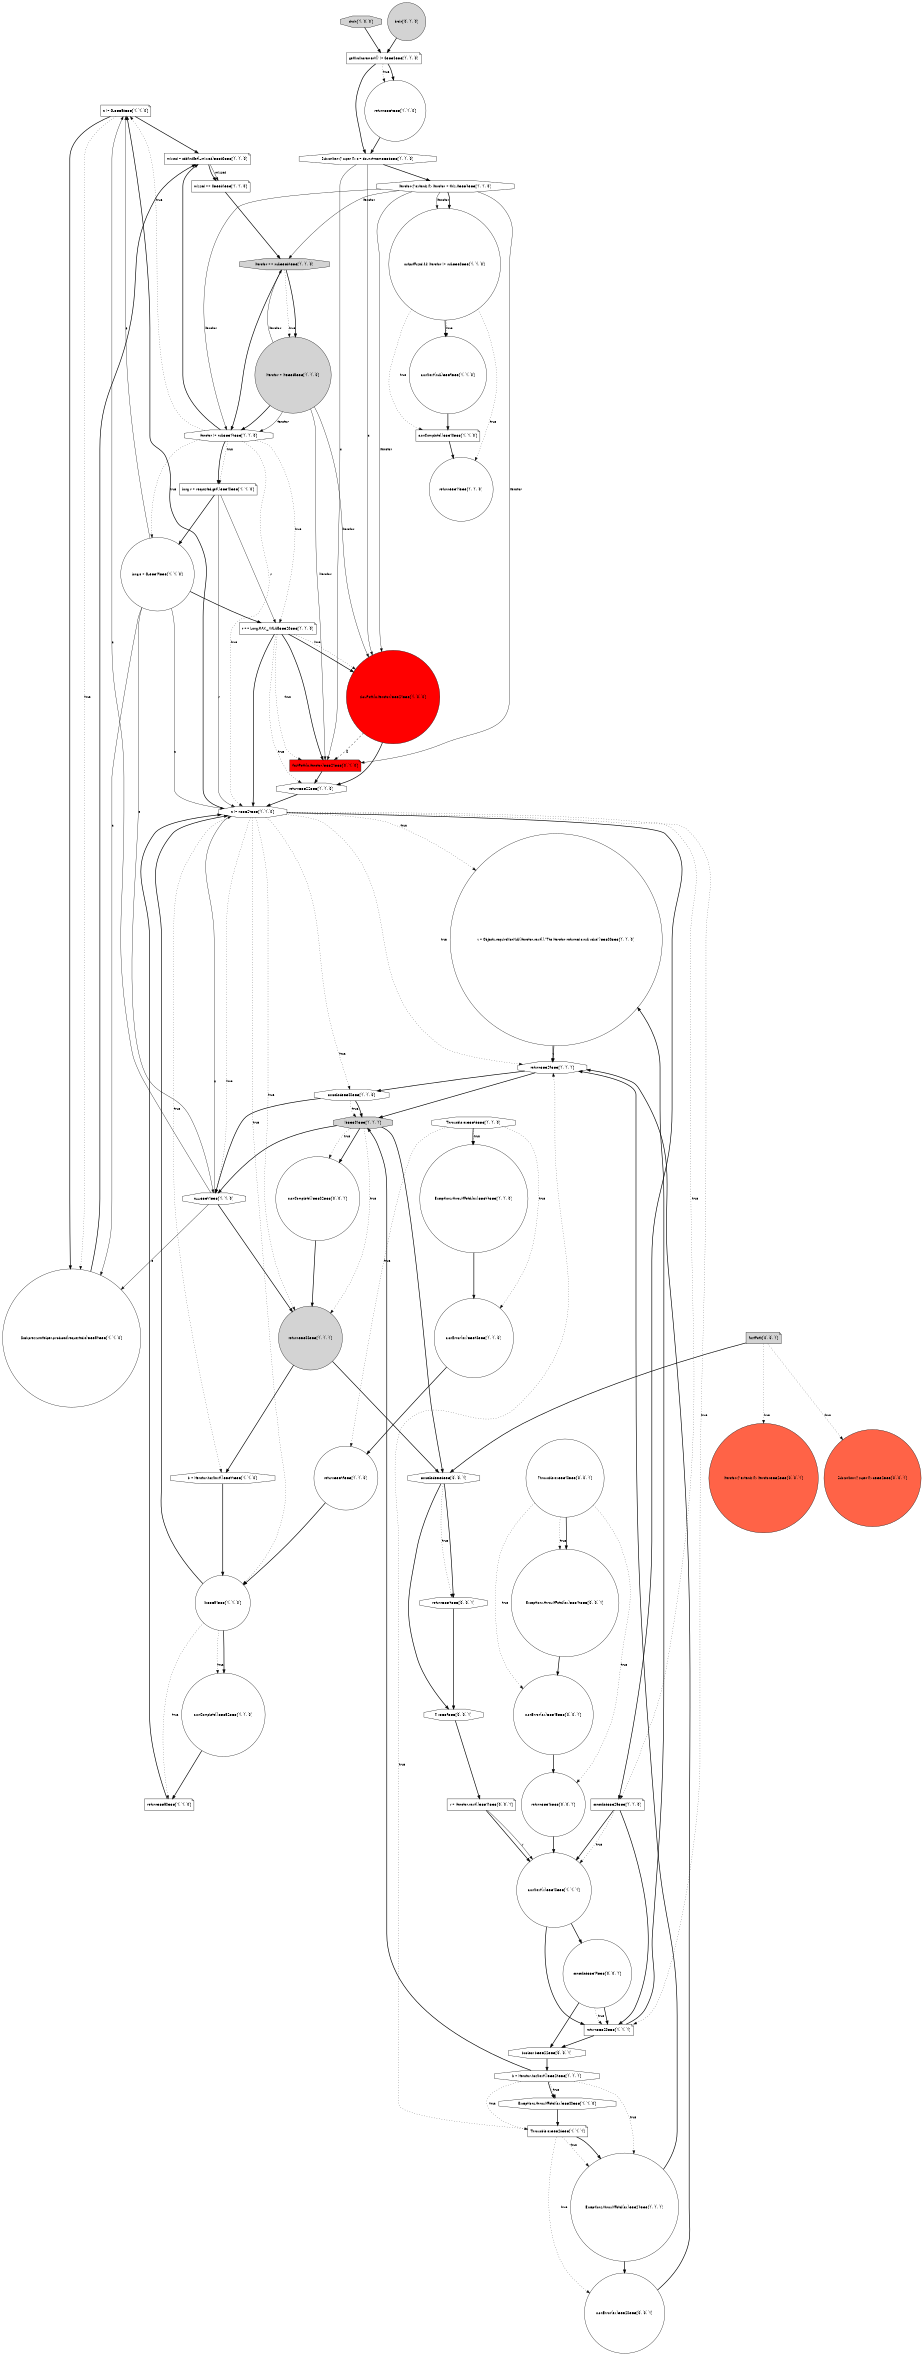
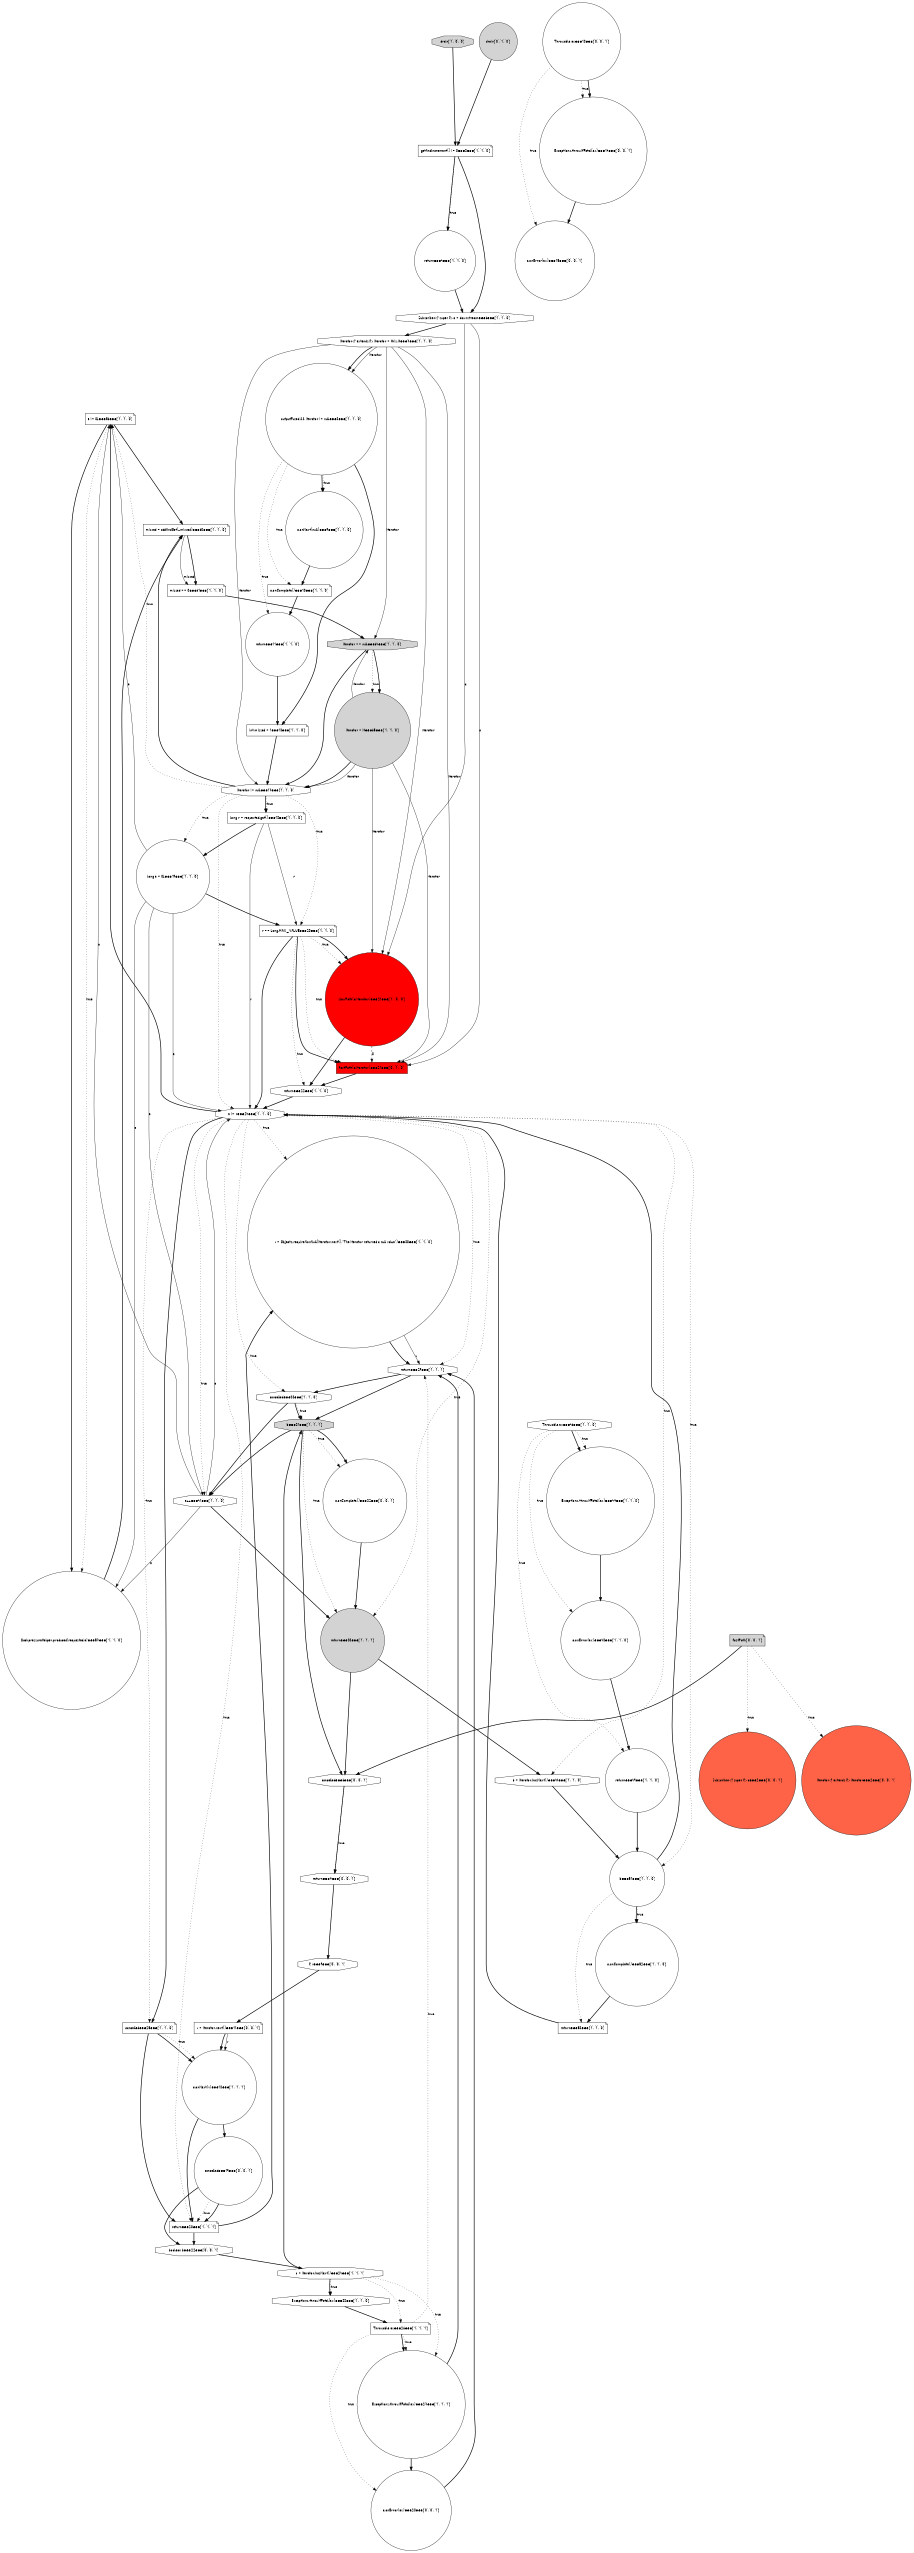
none -> (278, 730)
(409, 1597) -> none
(553, 1805) -> none
